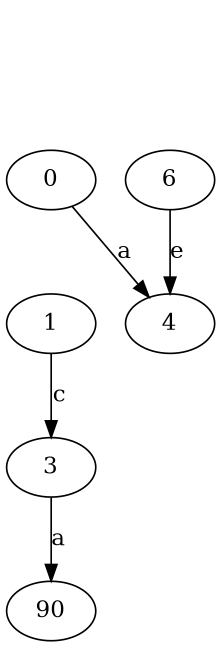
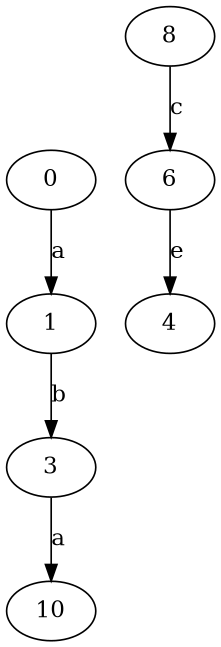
none -> (170, 36)
(105, 246) -> (51, 244)
(59, 396) -> (59, 396)
(51, 611) -> (51, 611)
